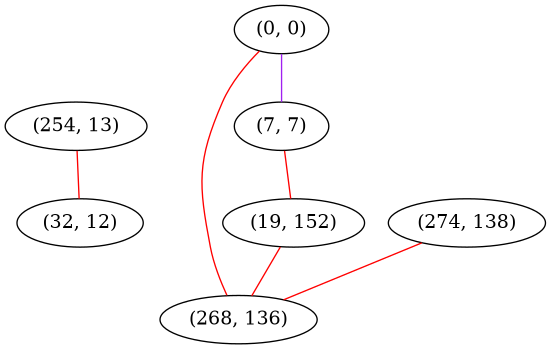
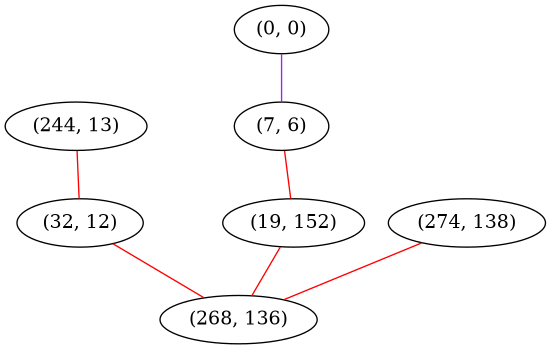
(76, 126) -> (76, 126)
(282, 126) -> (282, 126)
(203, 167) -> (159, 271)
